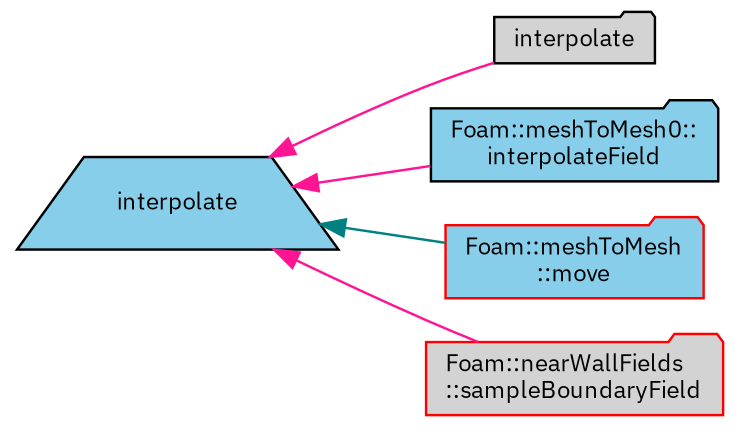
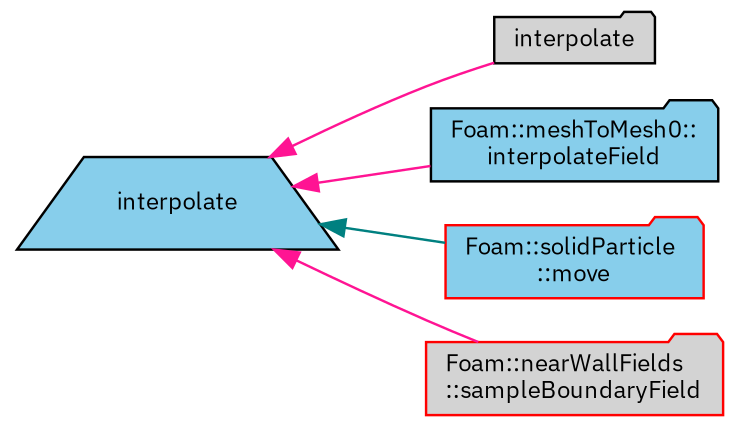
(575, 262) -> (575, 262)
